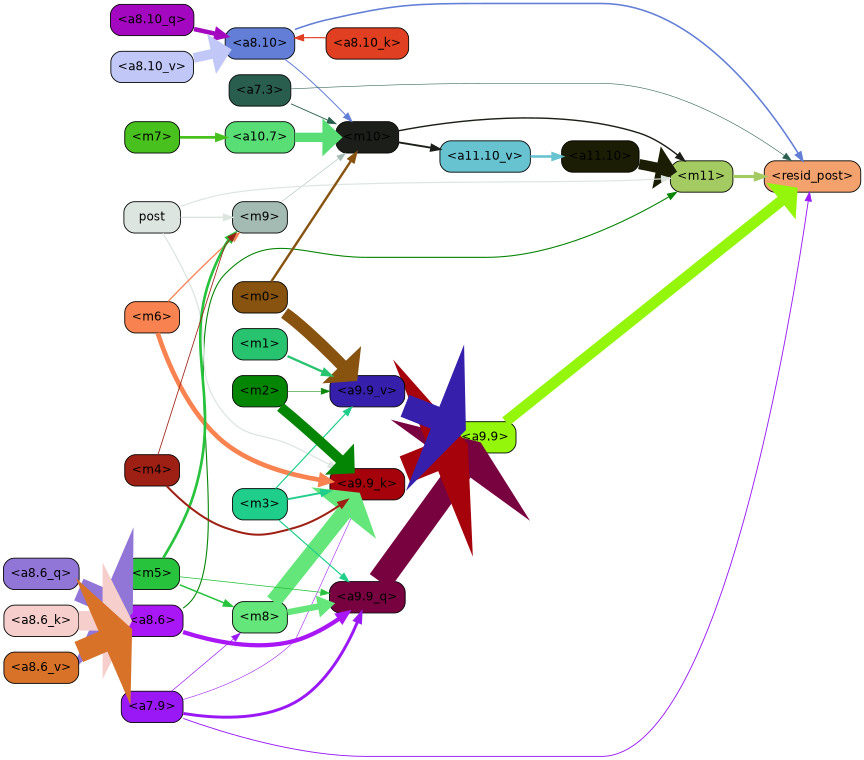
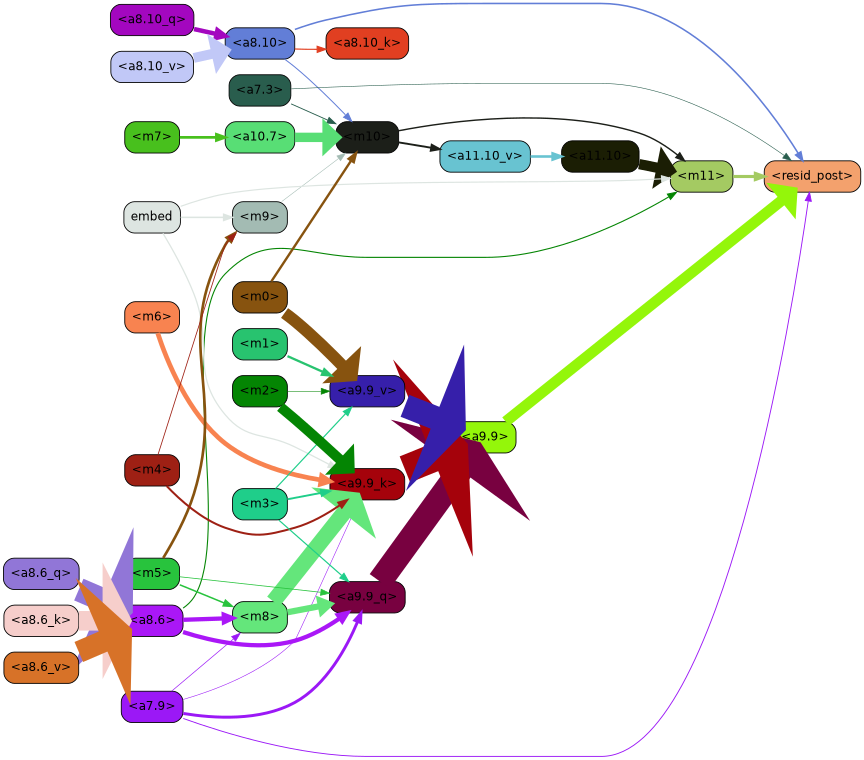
(315, 38) -> (306, 49)
(152, 217) -> (152, 217)
(200, 270) -> none
(200, 466) -> (200, 466)
none -> (203, 619)
